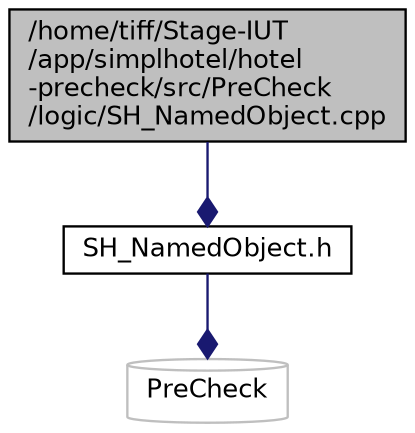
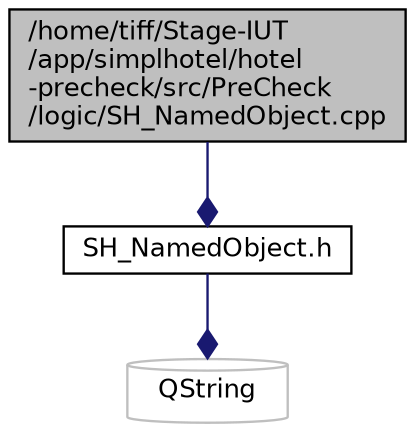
(208, 391) -> (208, 391)
